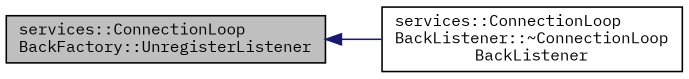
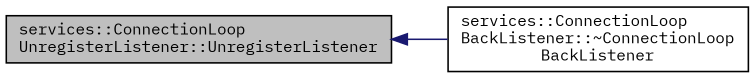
(166, 39) -> (199, 39)
